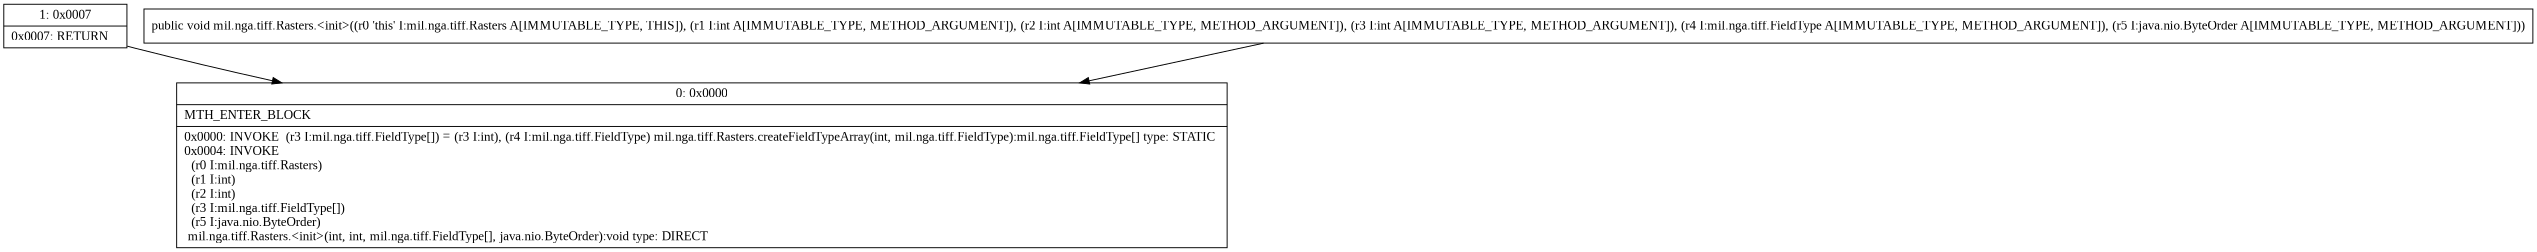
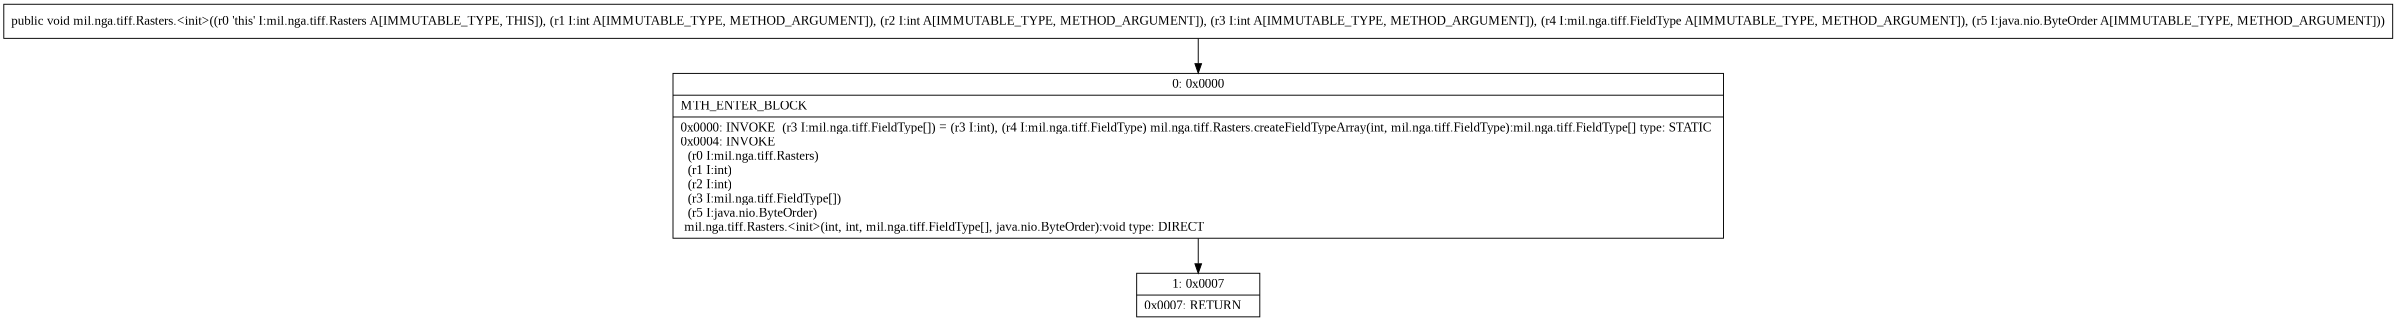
(200, 64) -> (1198, 251)
